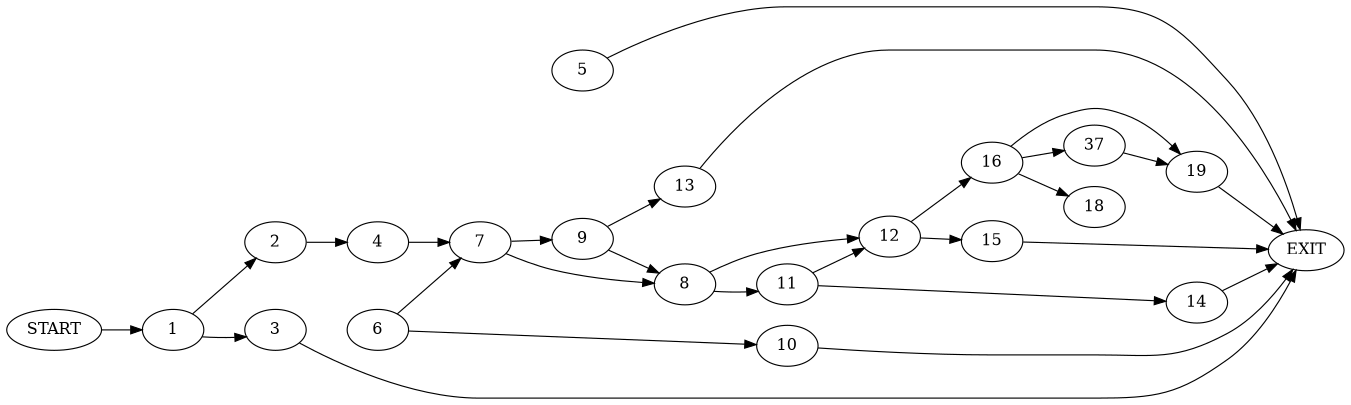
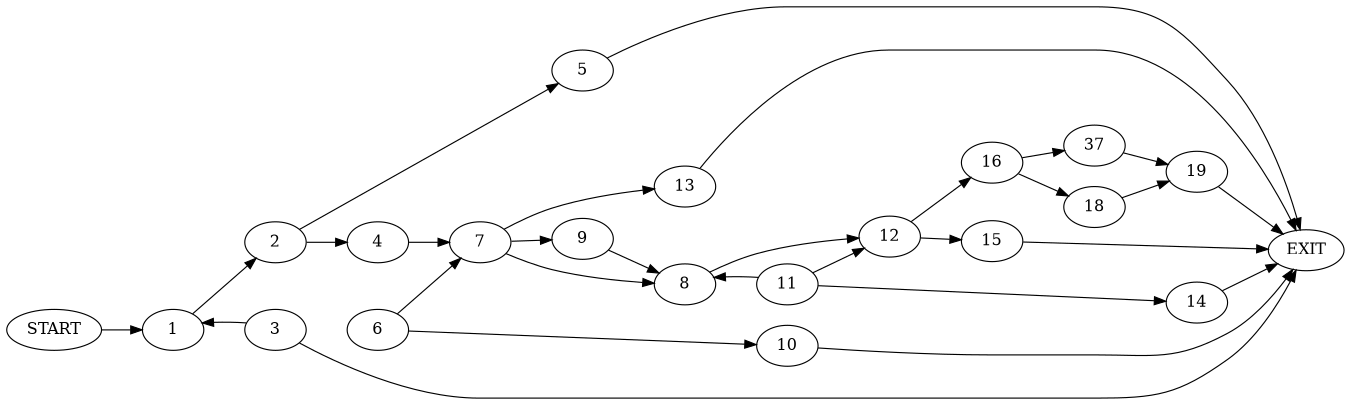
(1092, 109) -> (1140, 191)
none -> (424, 159)
(629, 215) -> (572, 203)
(730, 292) -> (742, 277)
(218, 338) -> (230, 322)
